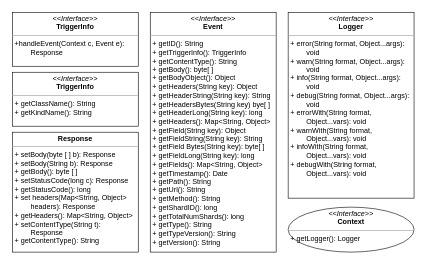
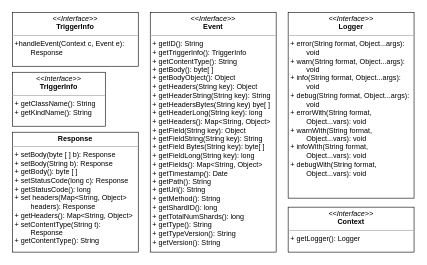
(75, 99) -> (59, 99)
(351, 230) -> (351, 230)
